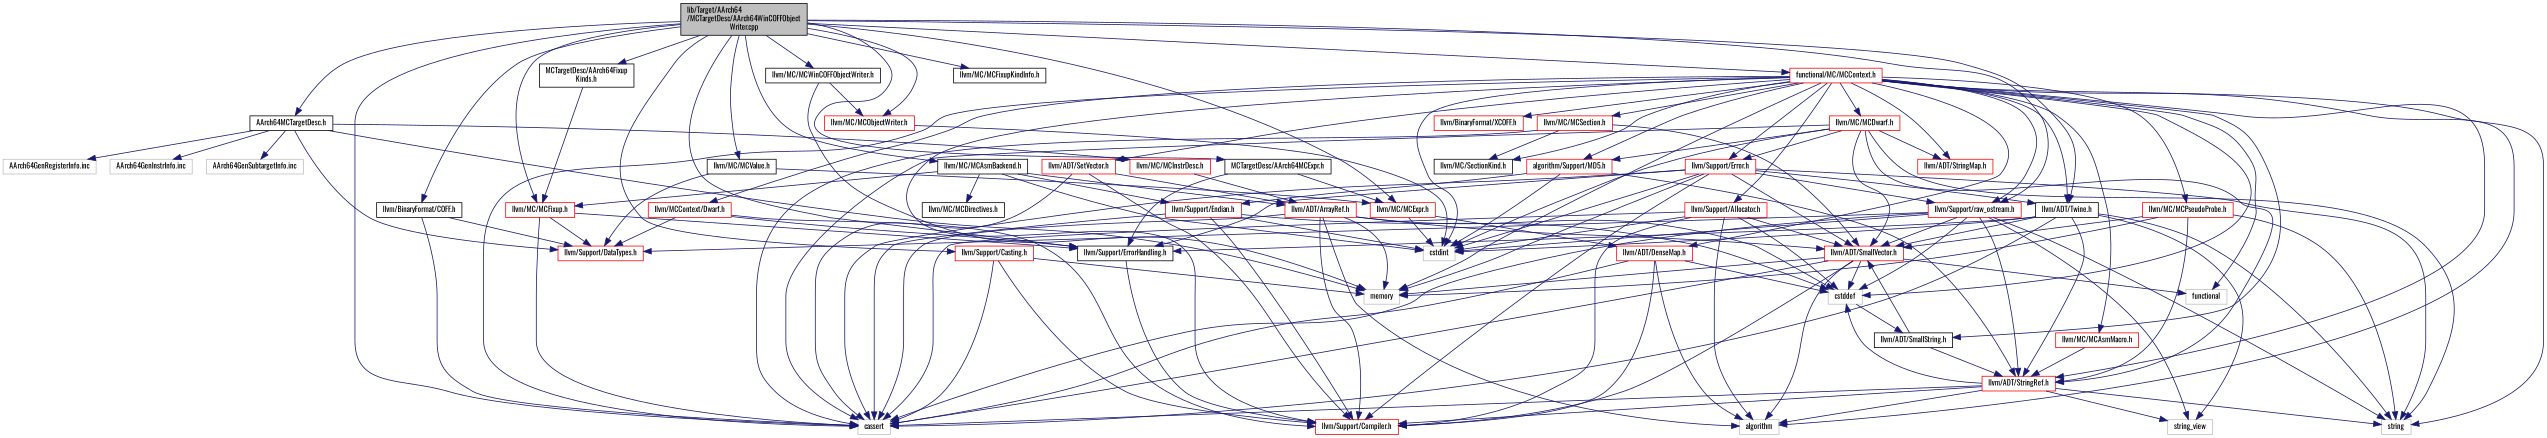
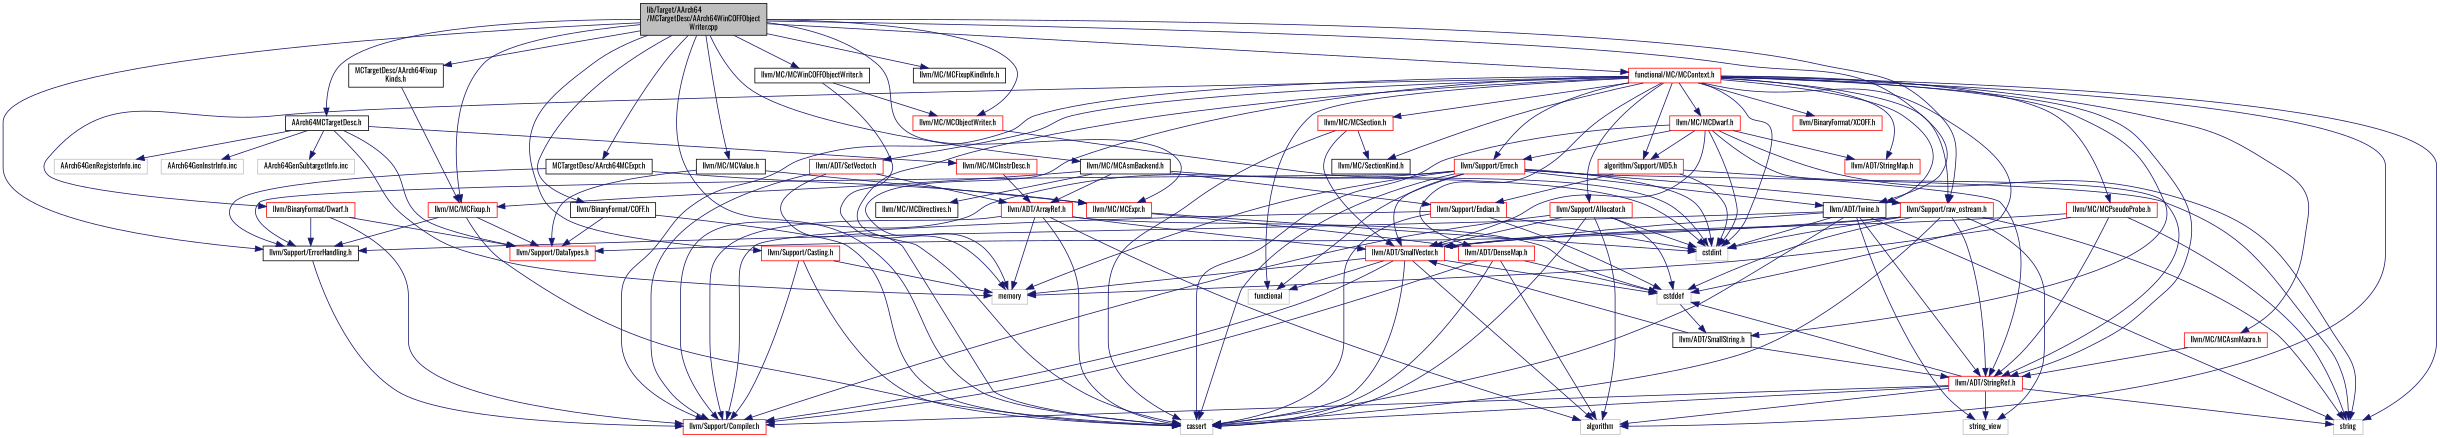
none -> (1385, 206)
(690, 210) -> (311, 210)
